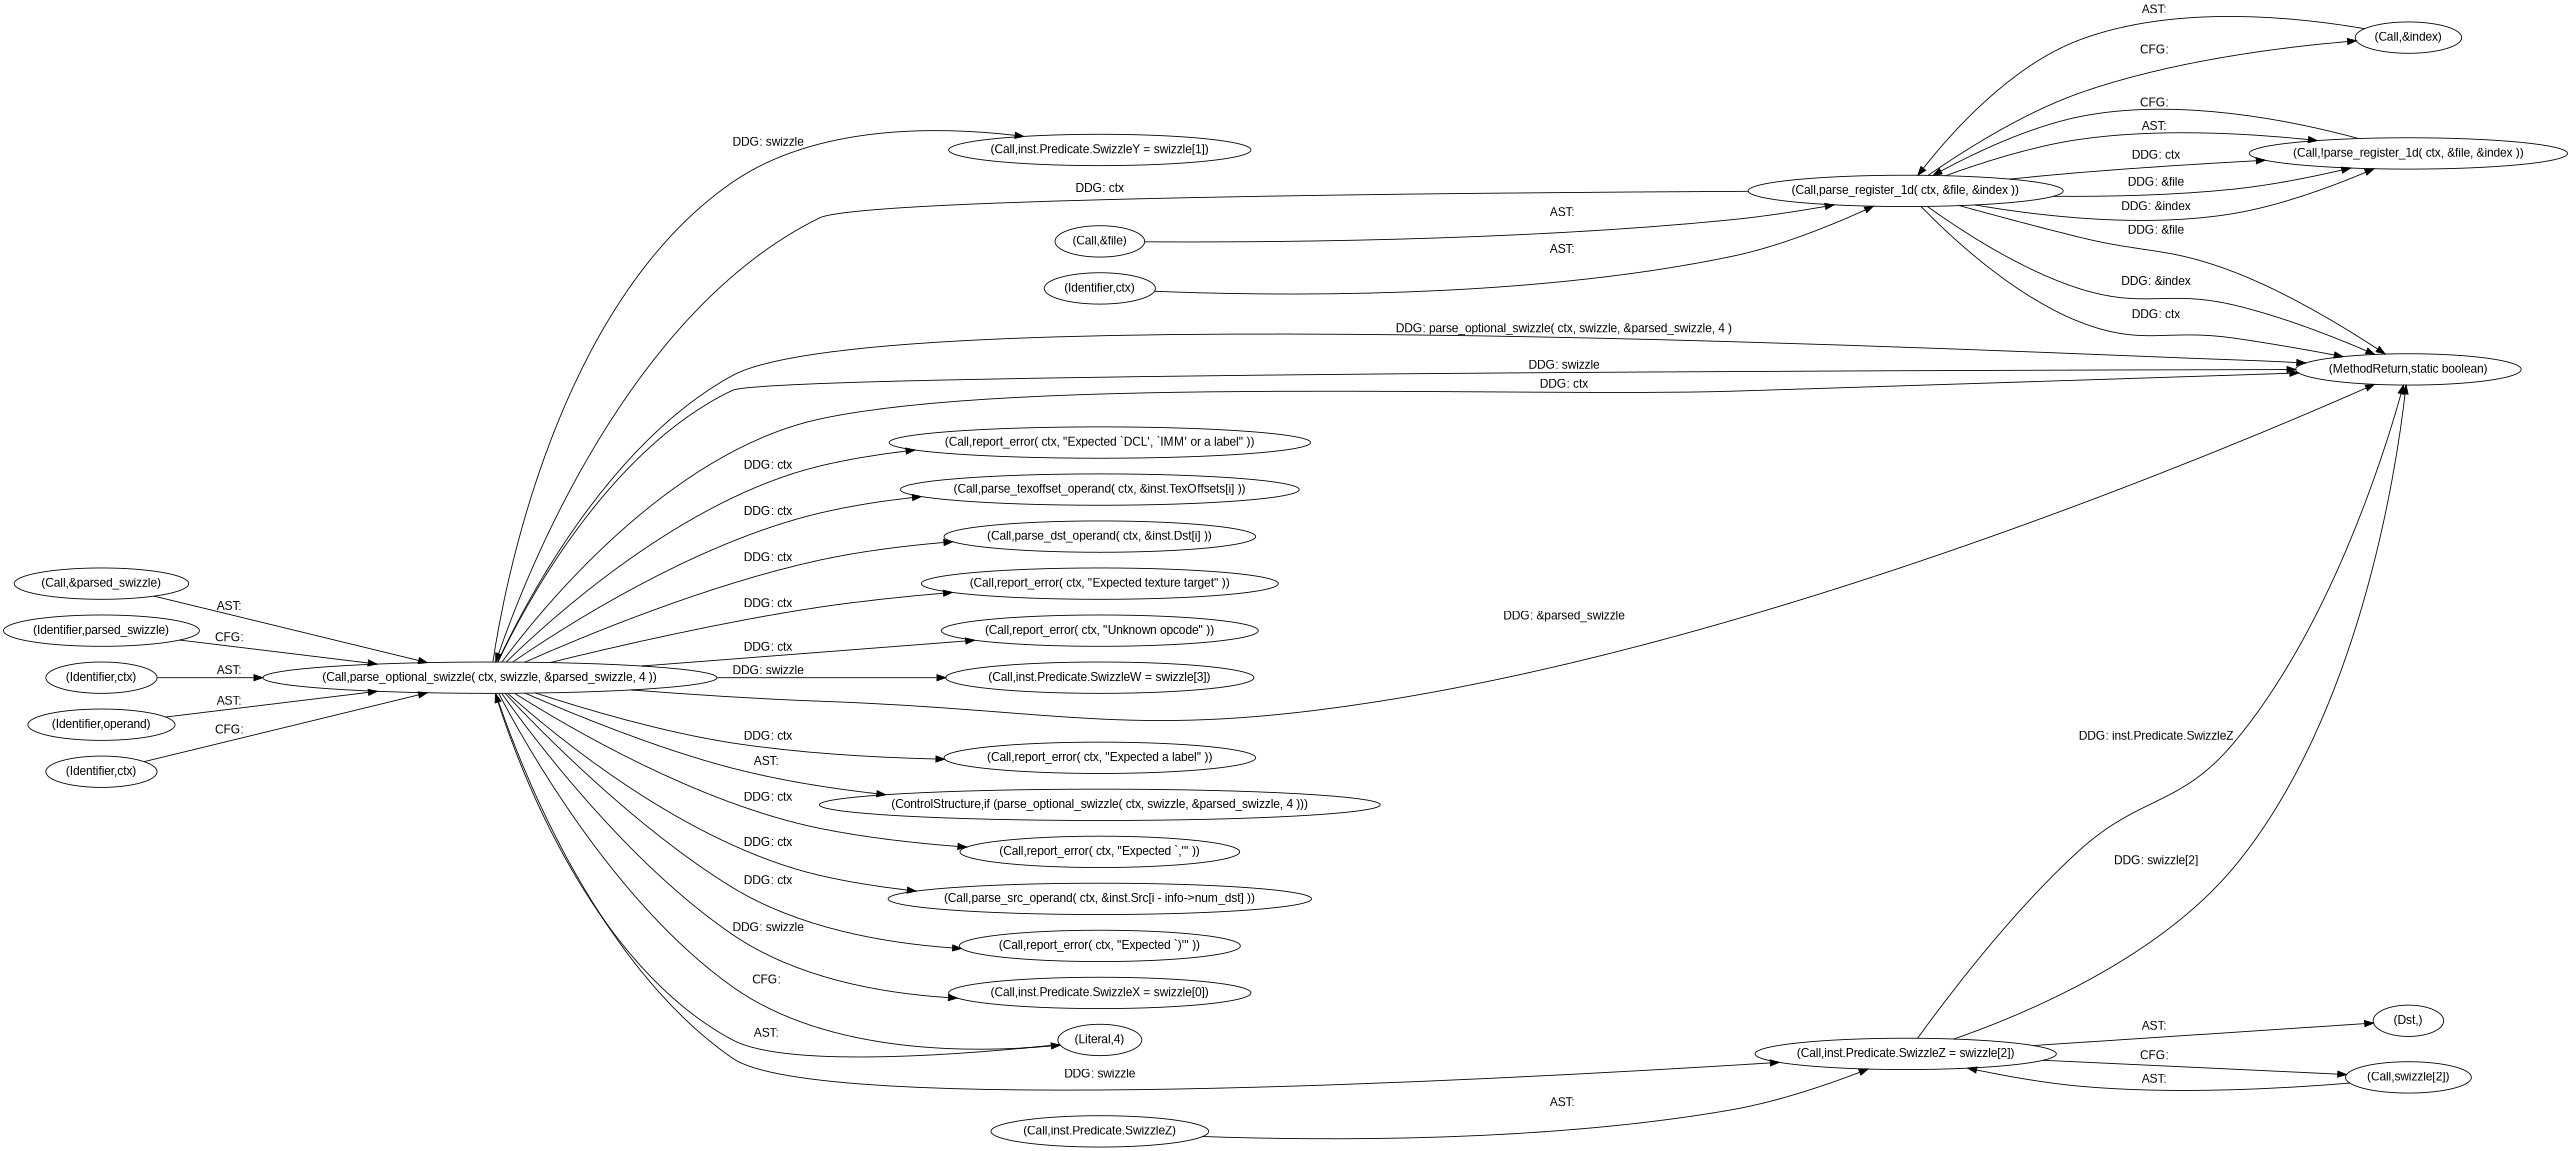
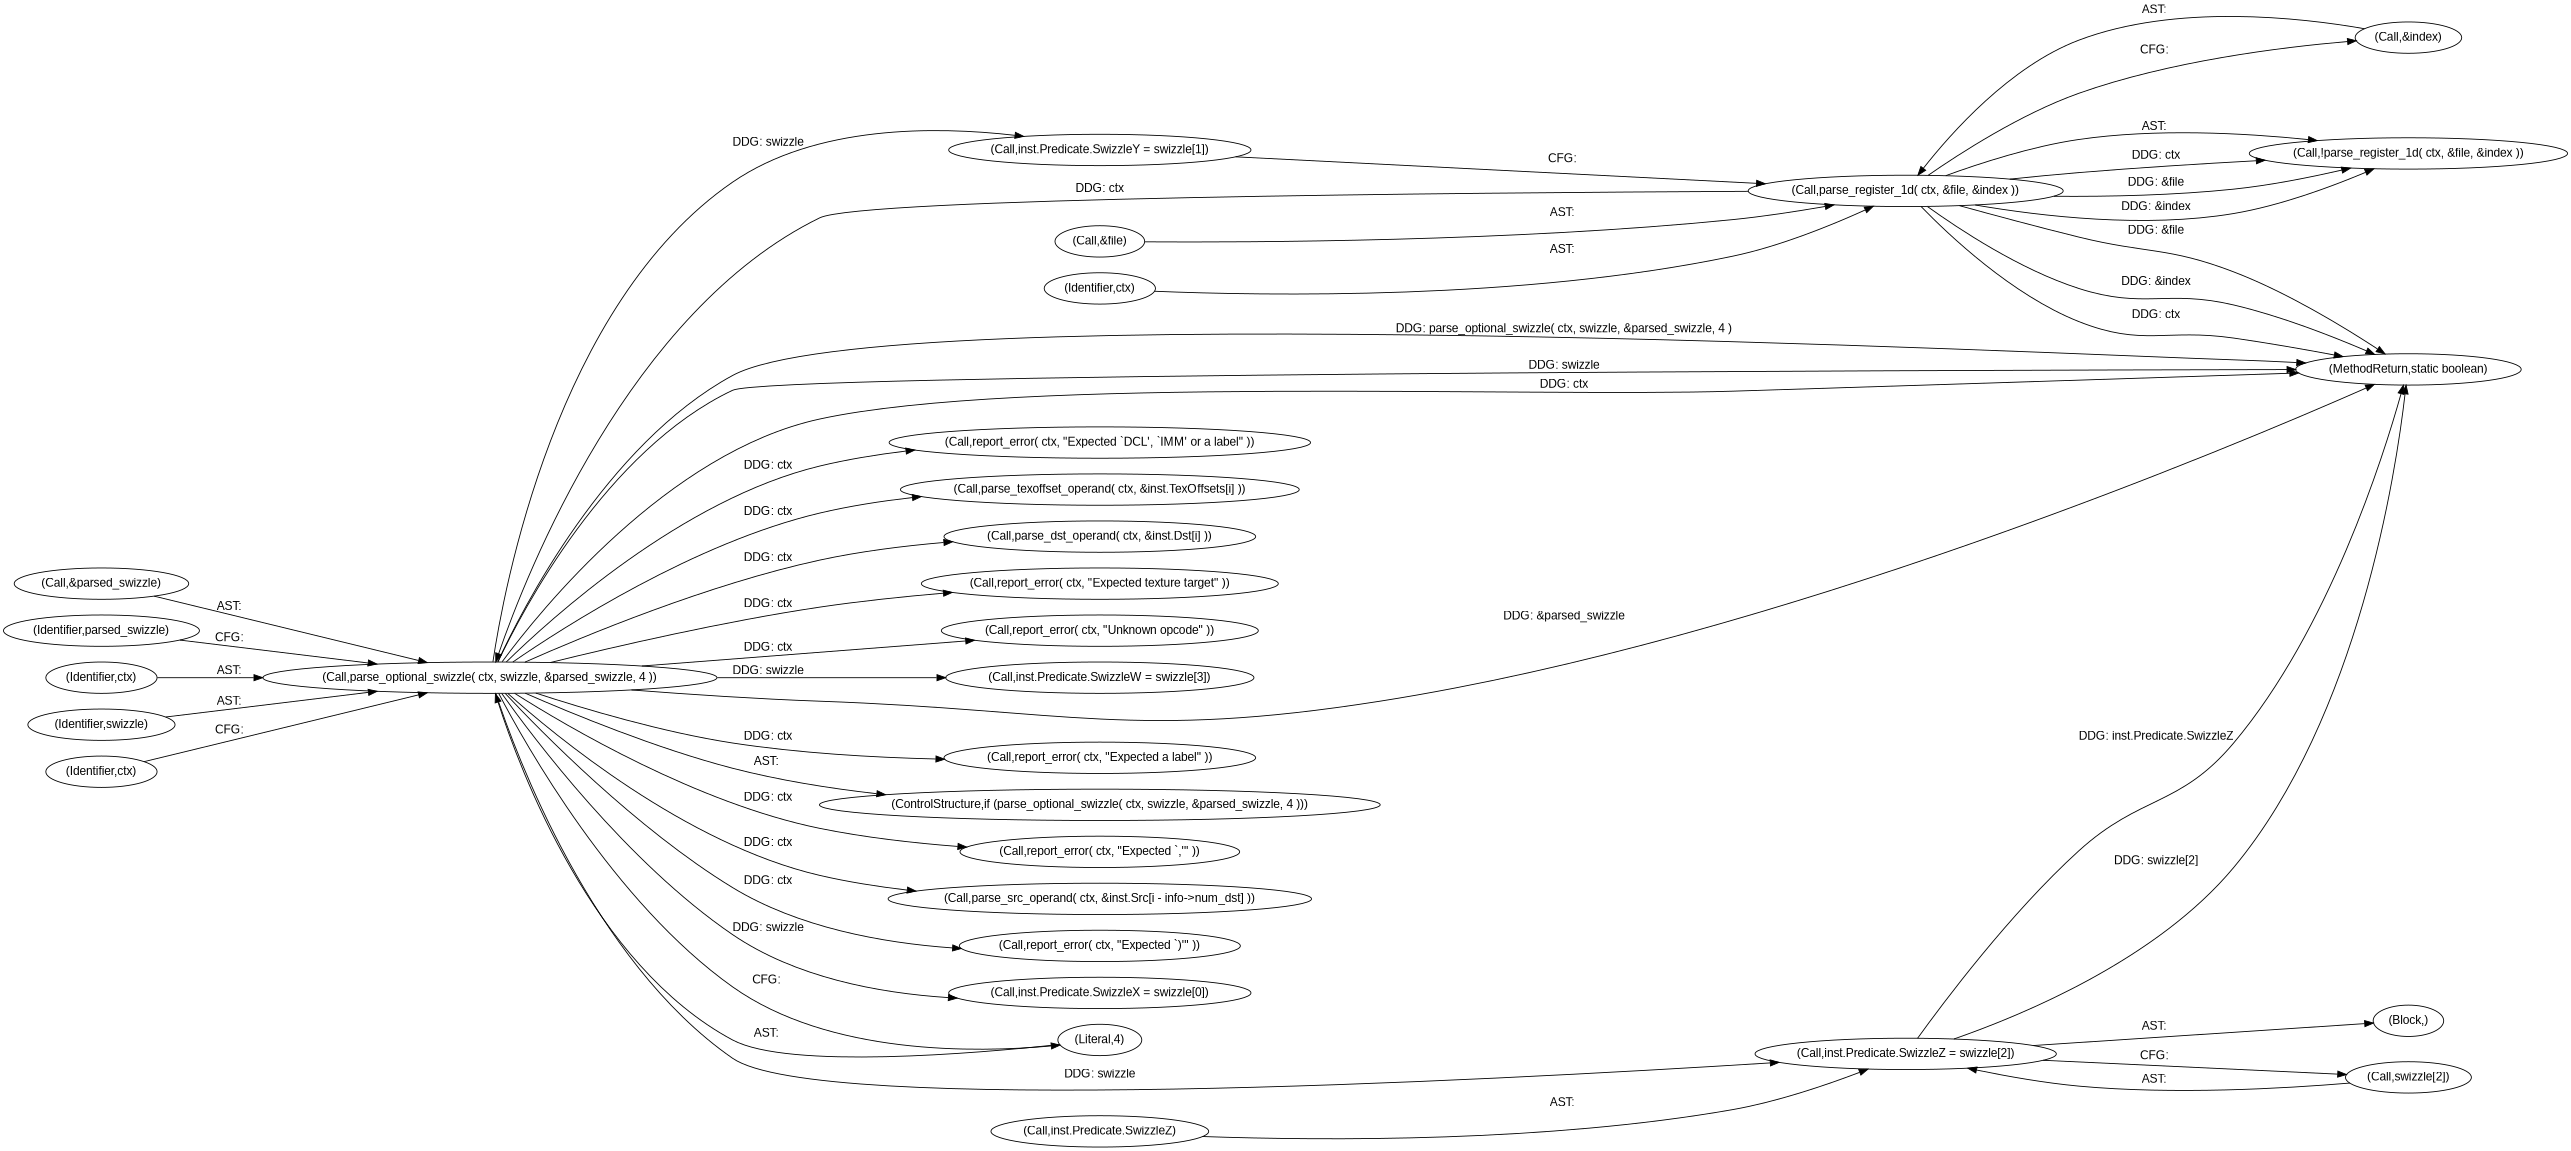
(2146, 110) -> (1496, 170)
(101, 725) -> (101, 725)
(2408, 1021) -> (2408, 1021)
